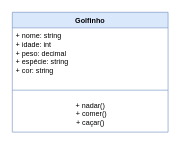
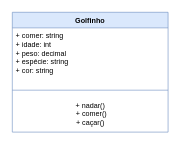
(45, 54) -> (45, 54)
